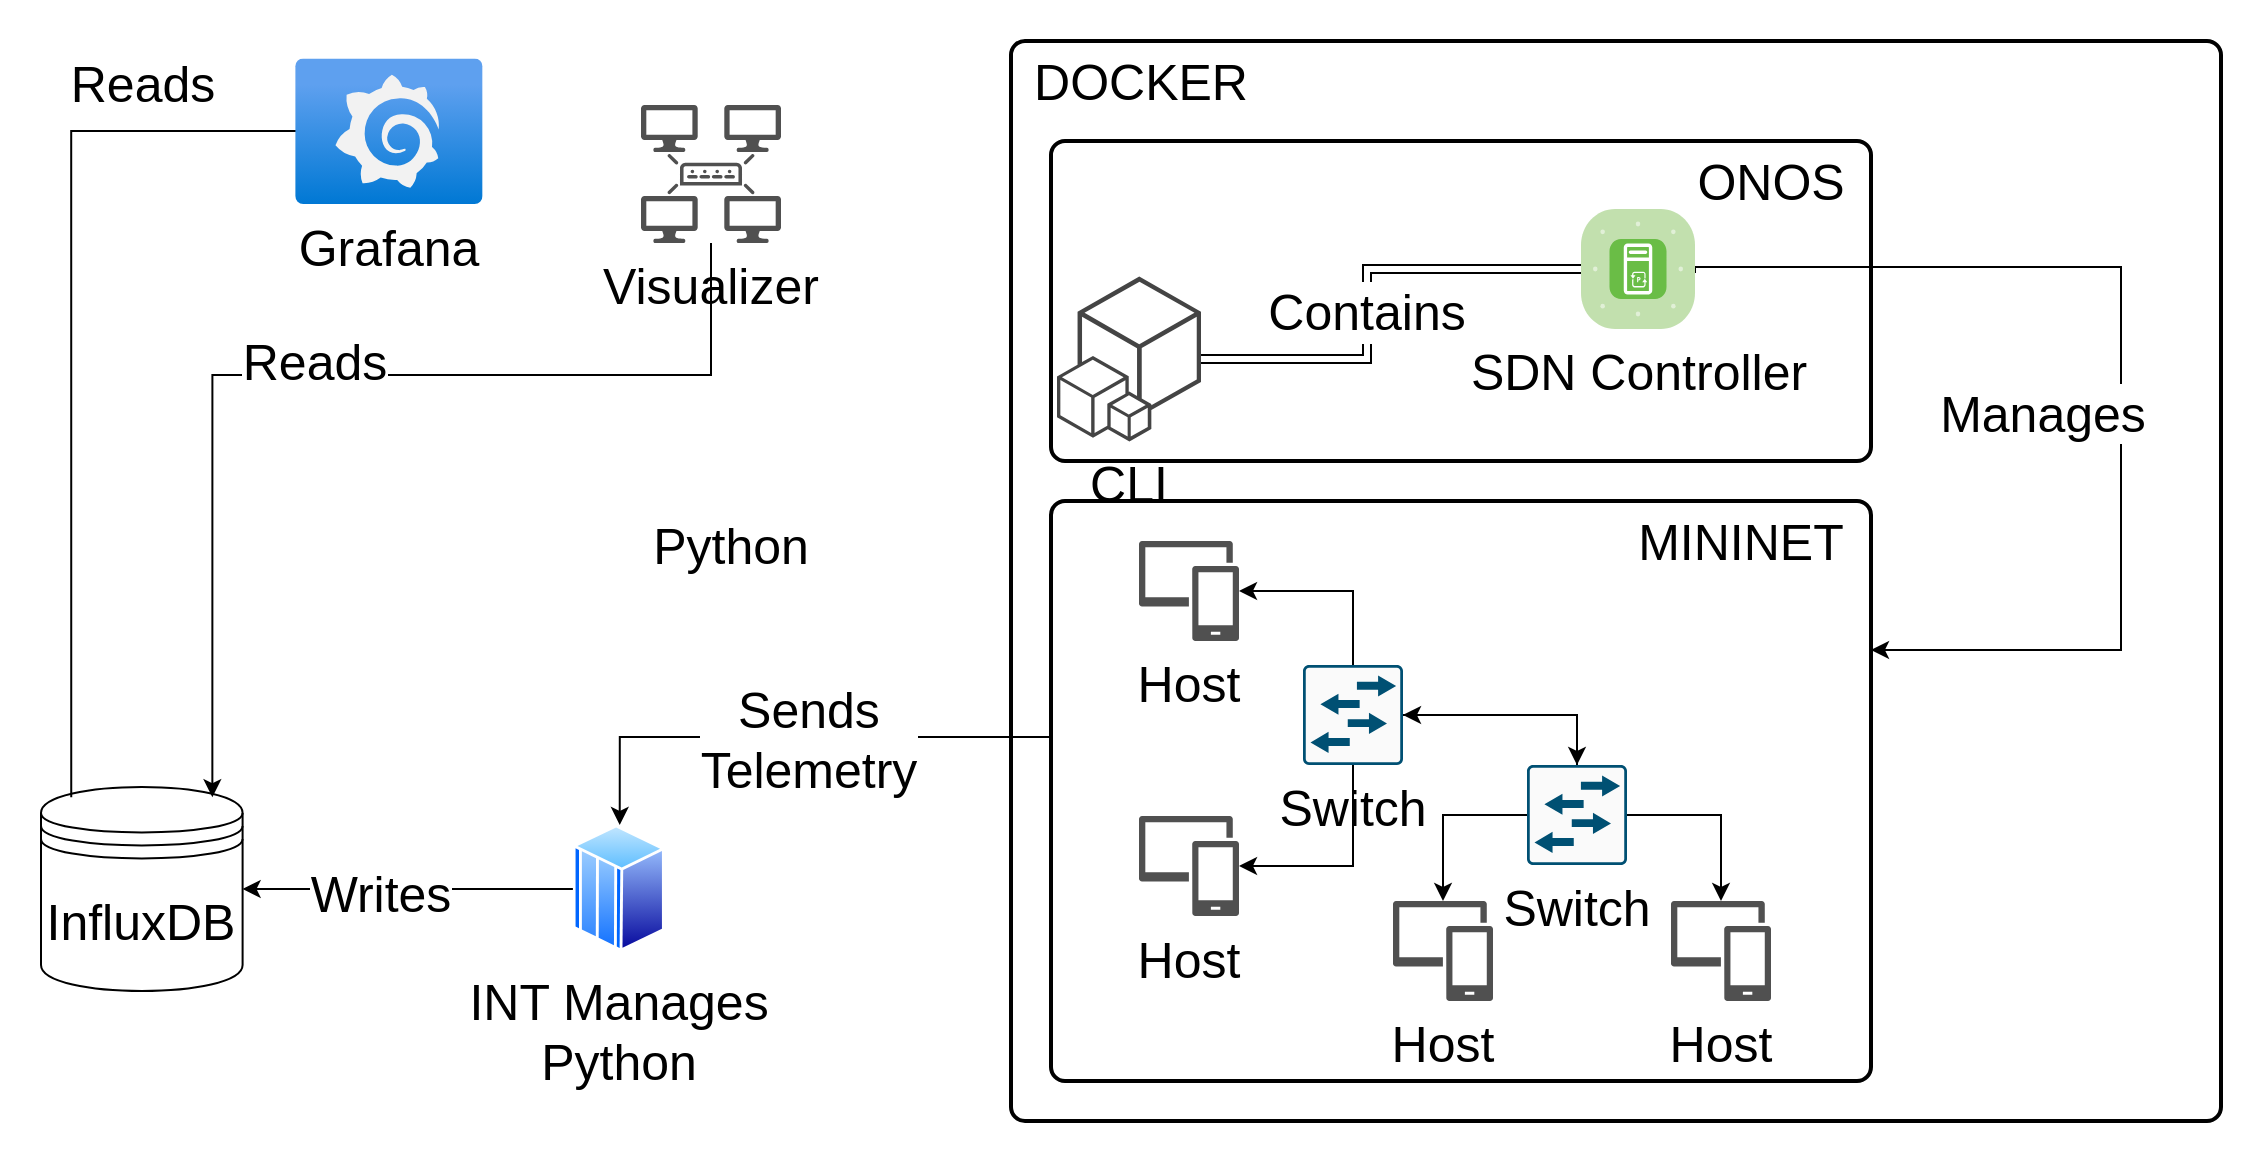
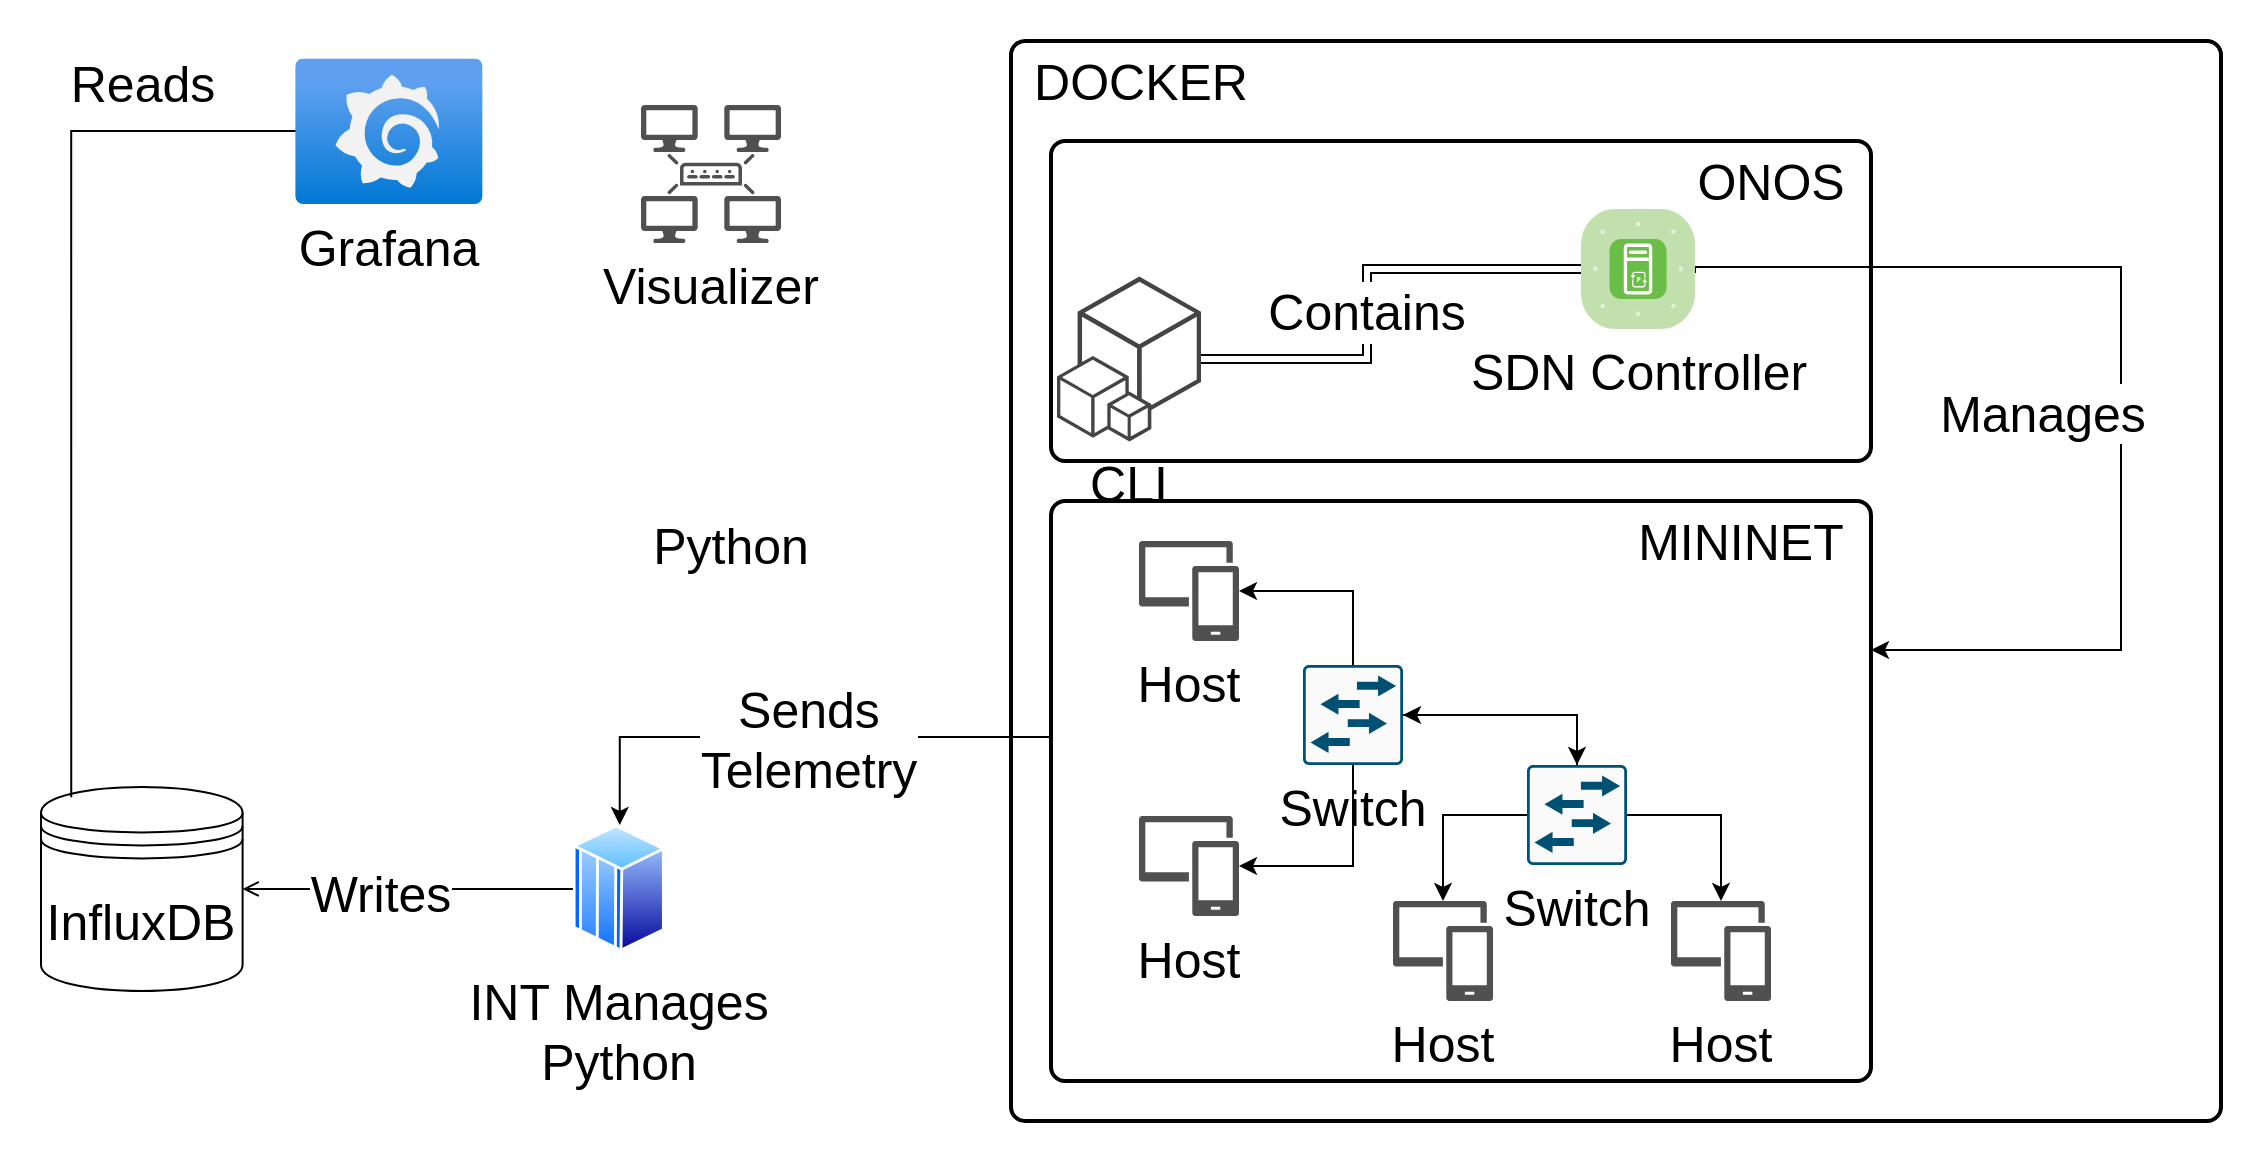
(555, 375) -> none
(257, 889) -> (254, 889)
